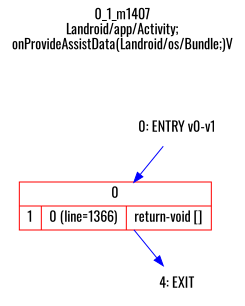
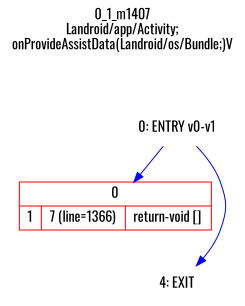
(84, 218) -> (83, 218)
(145, 244) -> (225, 201)
